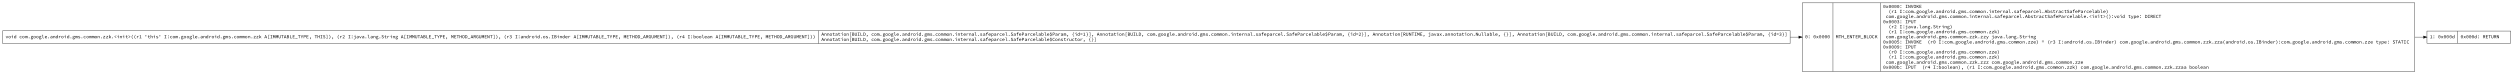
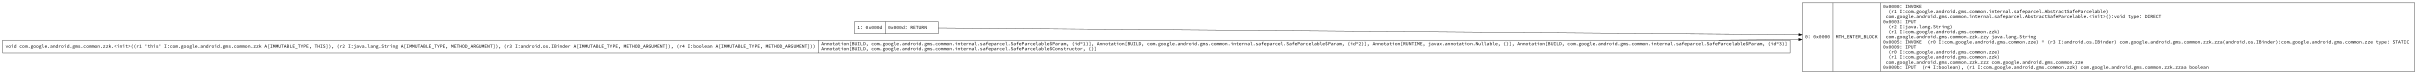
(2419, 37) -> (1369, 31)
